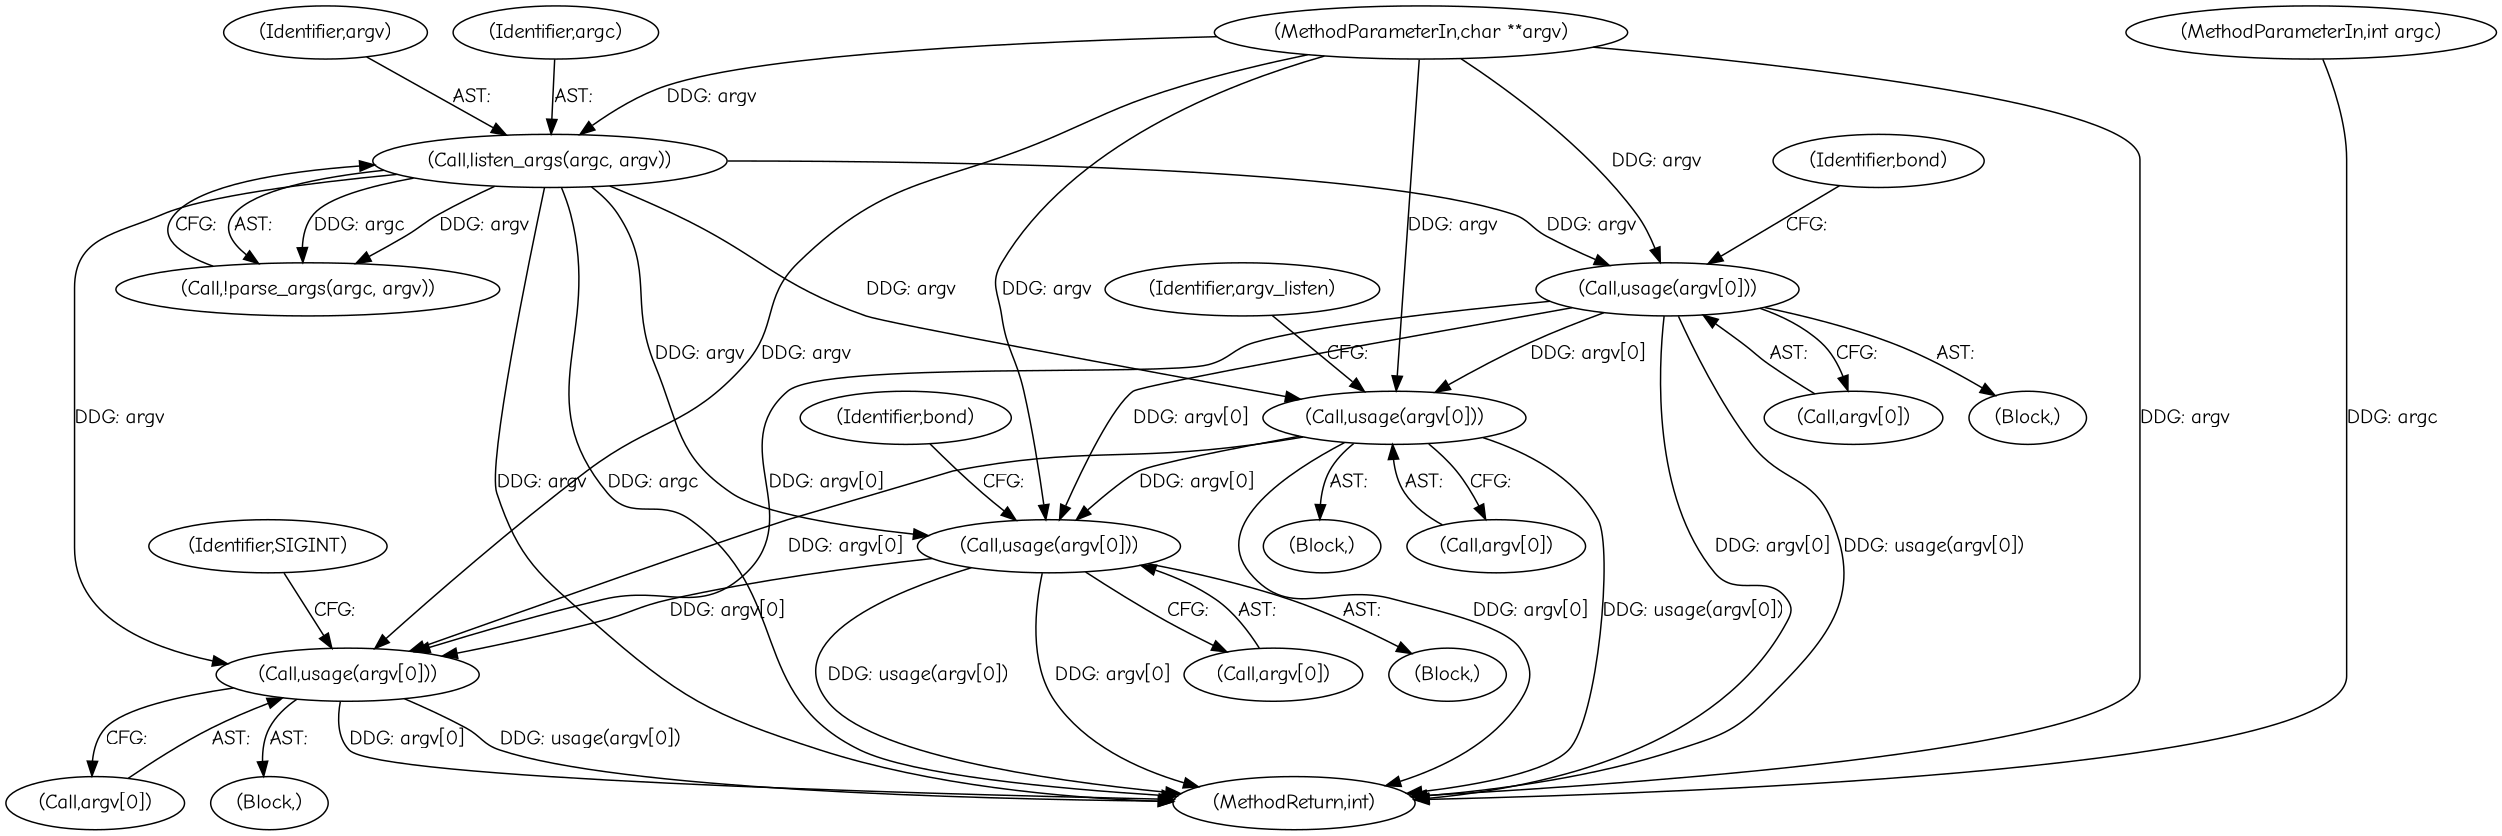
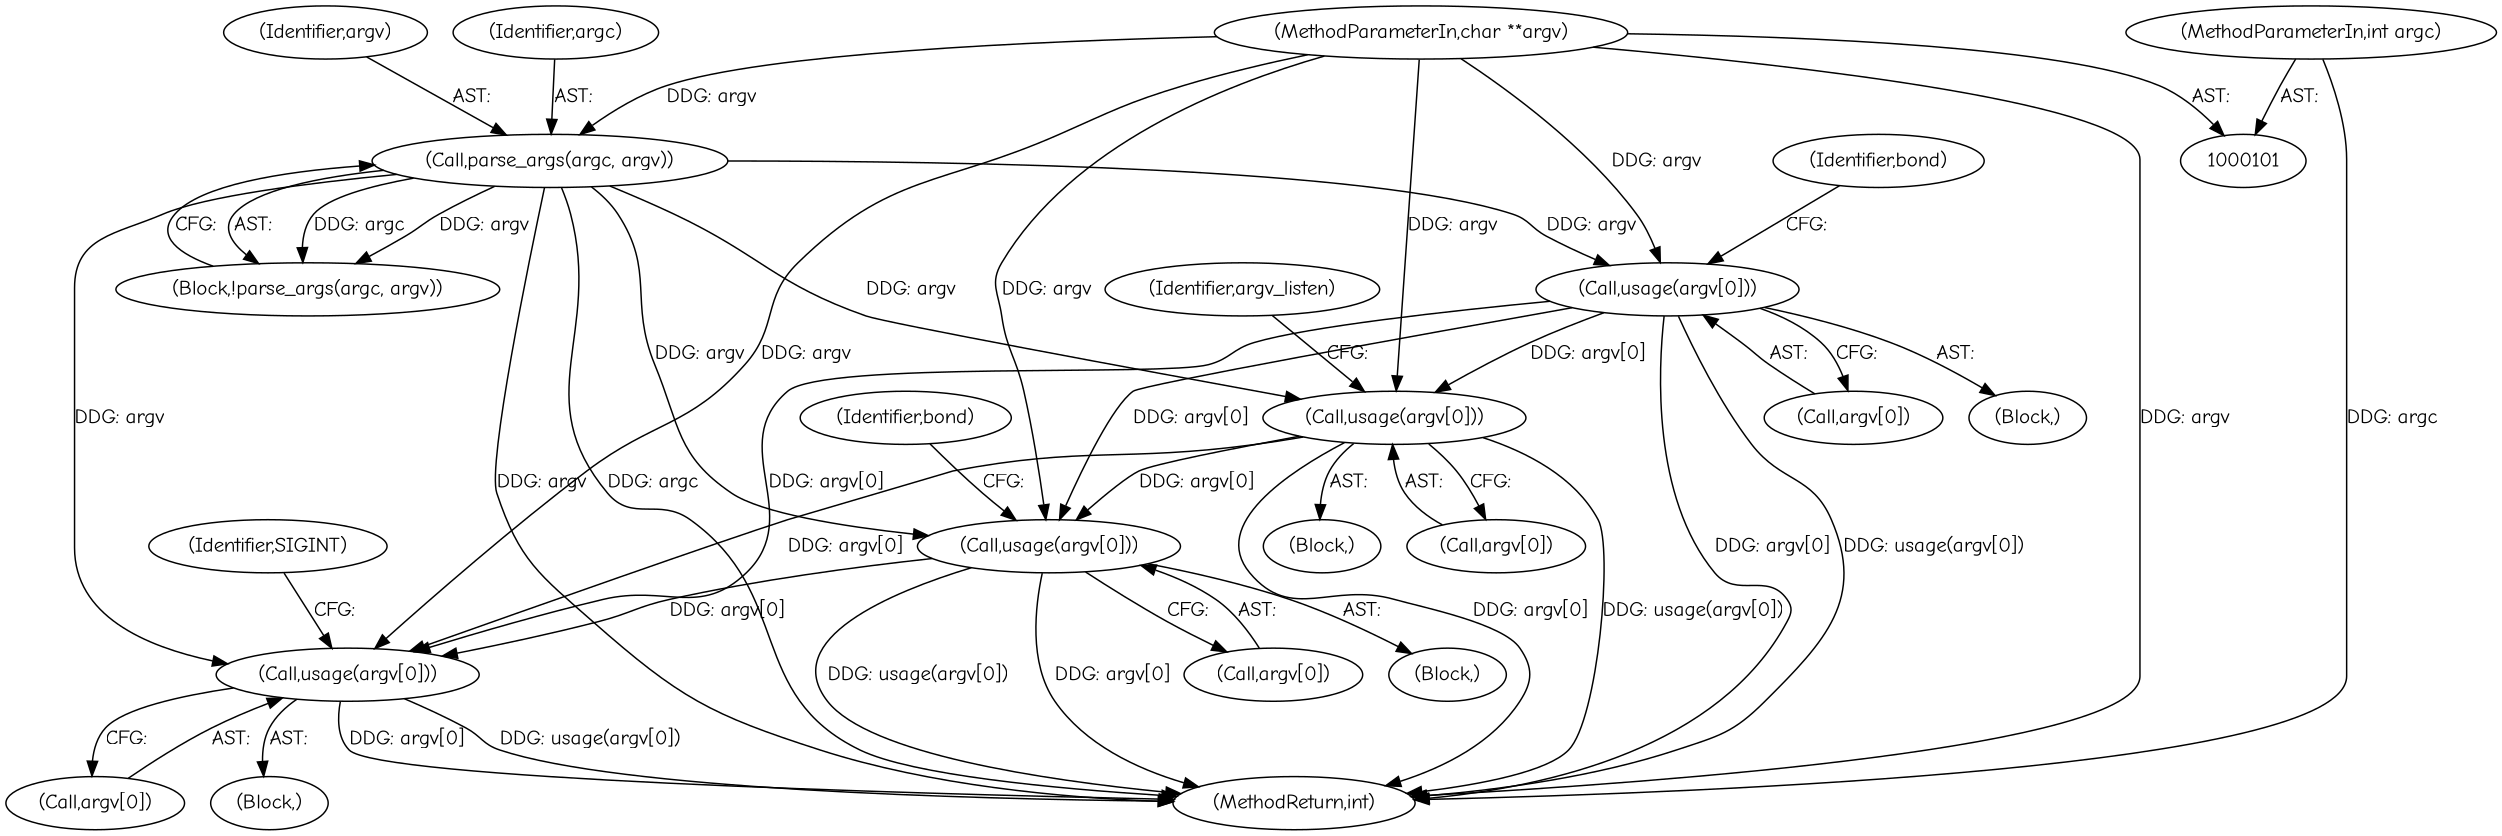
(550, 161) -> (550, 161)
none -> (2243, 161)
(308, 289) -> (308, 289)
